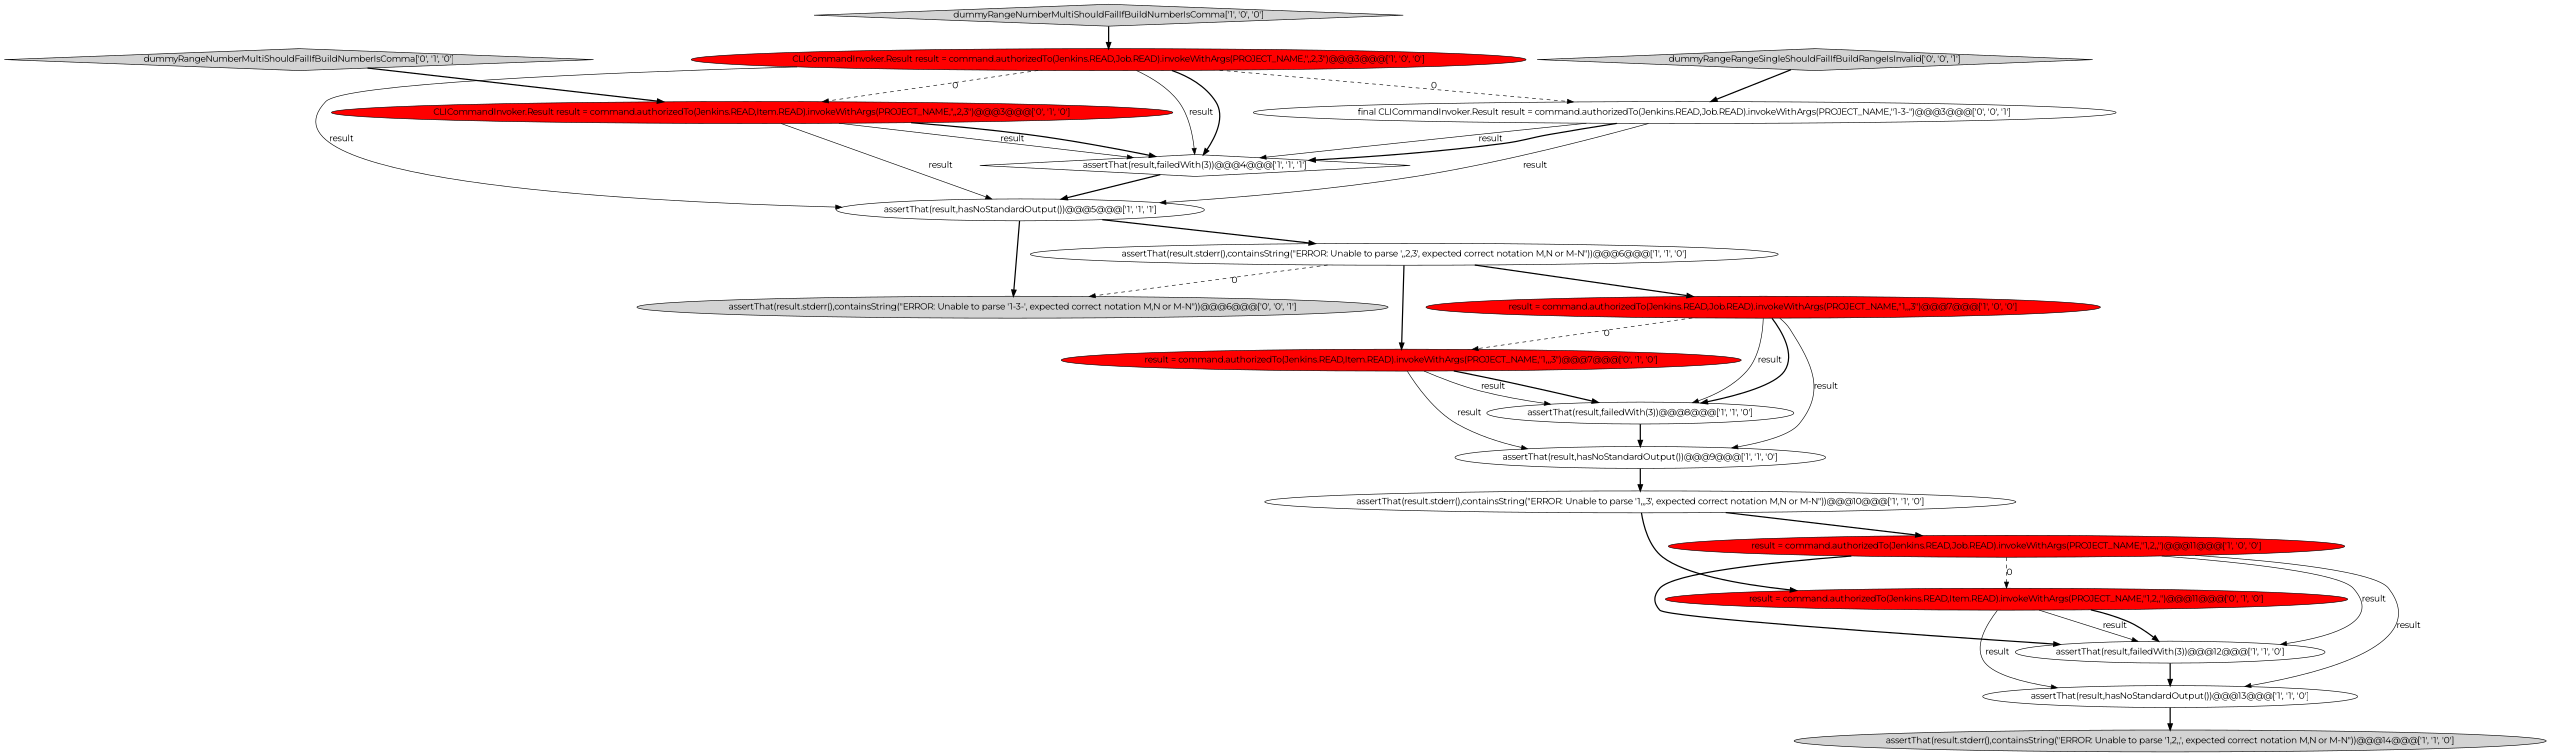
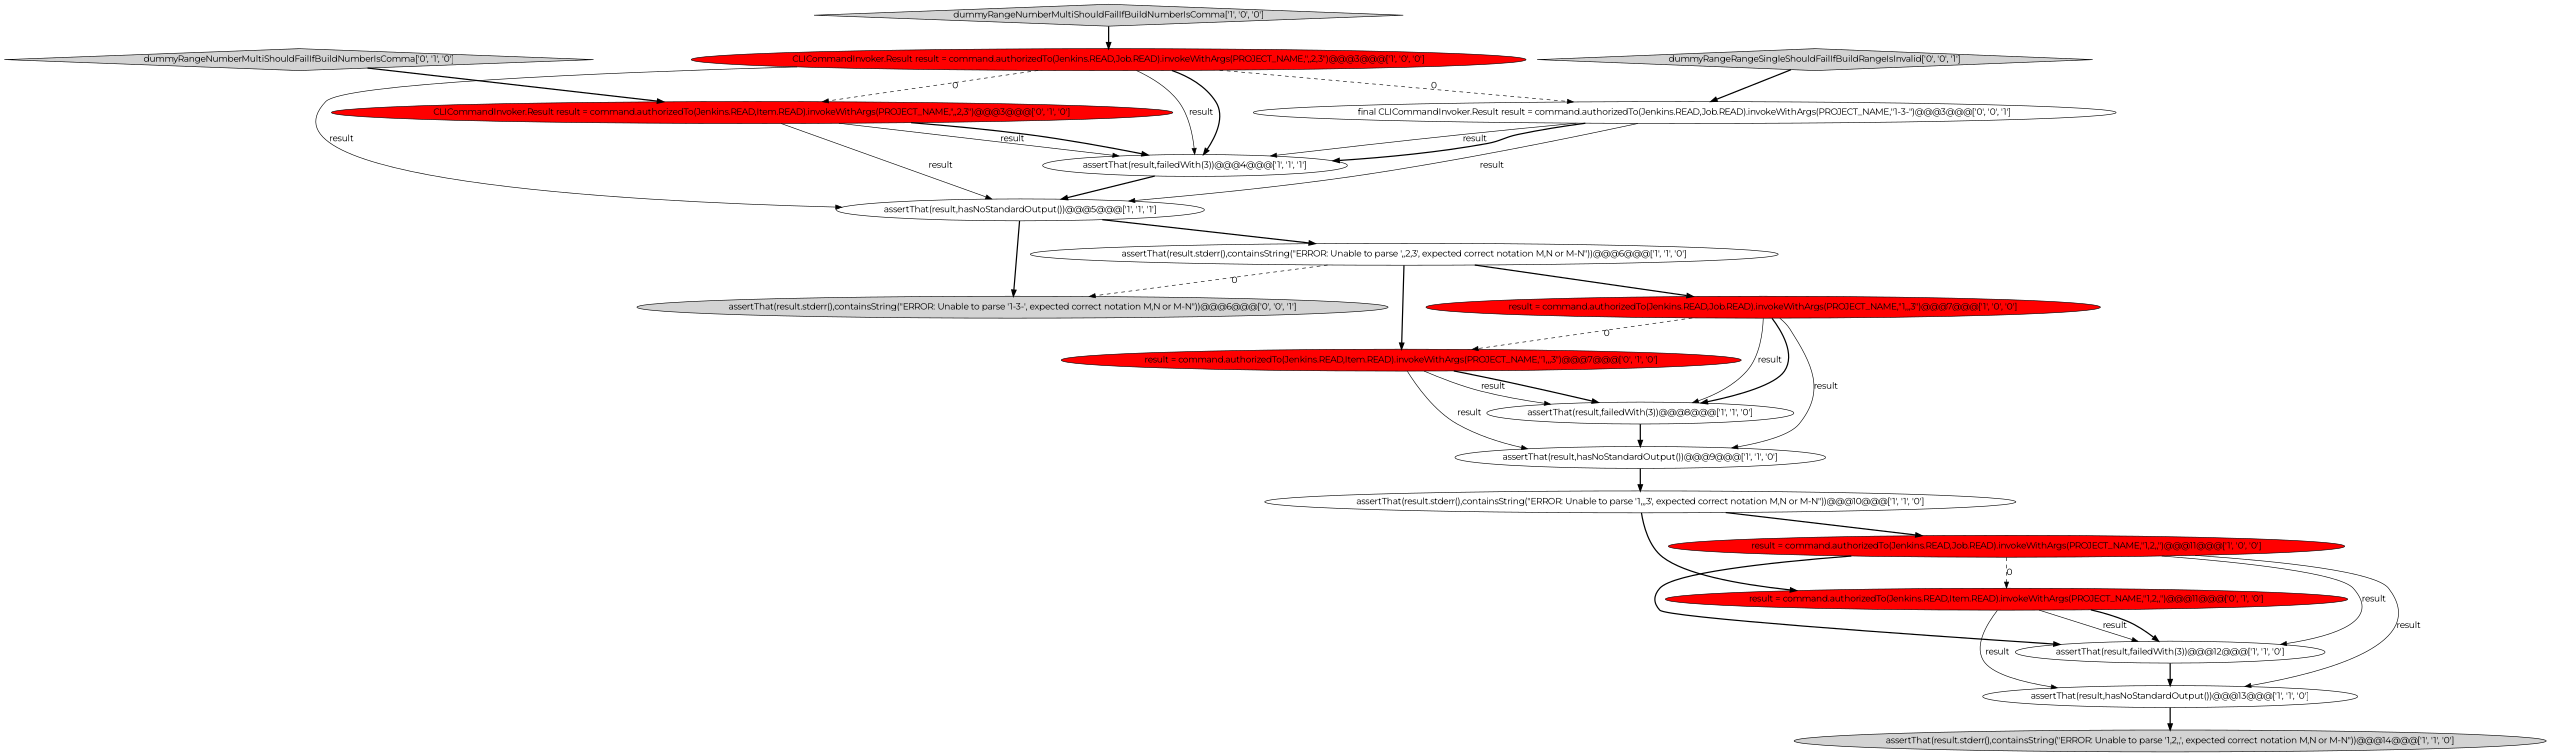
(1195, 165) -> (1195, 165)
